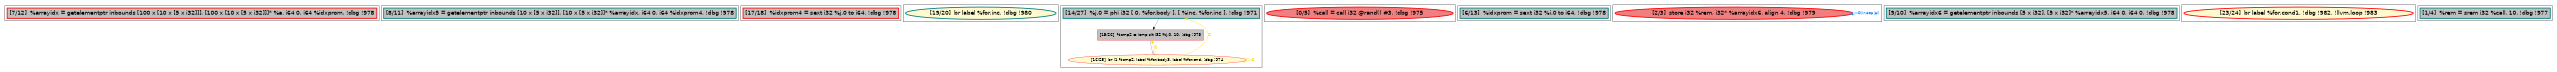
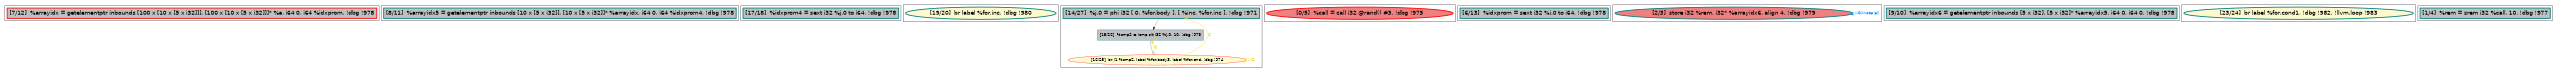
(821, 13) -> (821, 13)
(1734, 13) -> (1734, 13)
(2299, 13) -> (2299, 13)
(1150, 35) -> (1150, 35)
